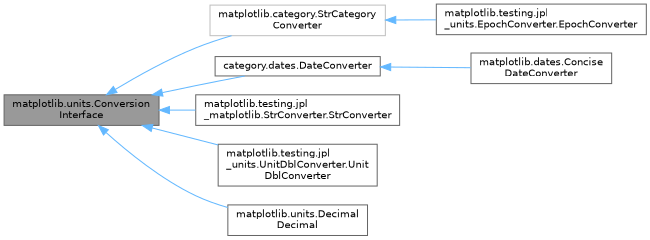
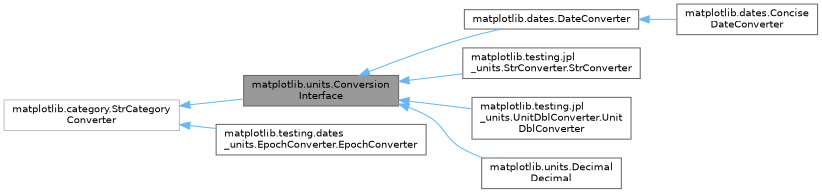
(541, 19) -> (321, 140)
(172, 59) -> (217, 102)
(298, 66) -> (552, 19)
(298, 110) -> (552, 63)
